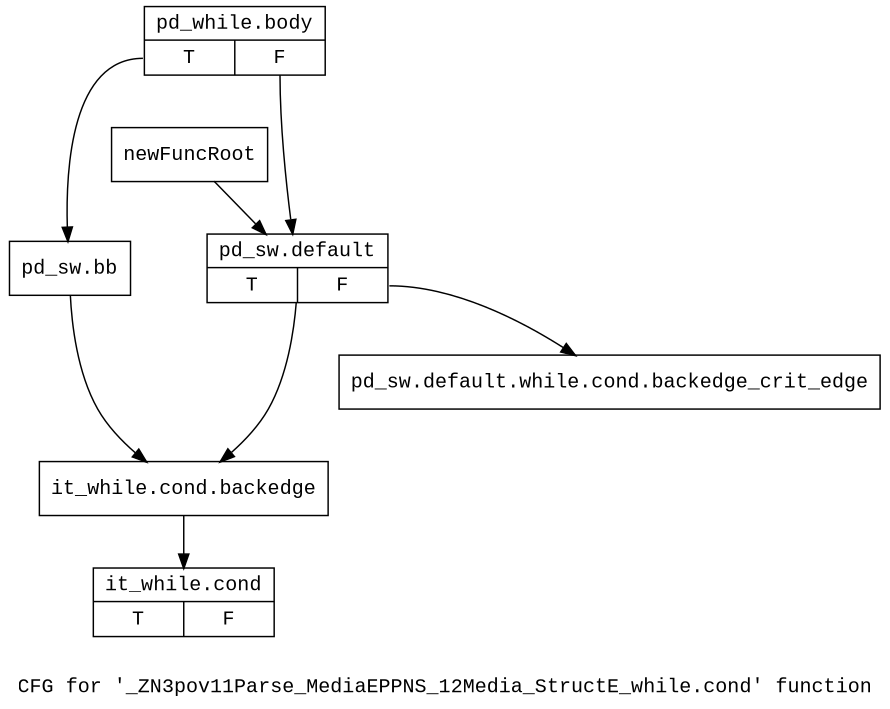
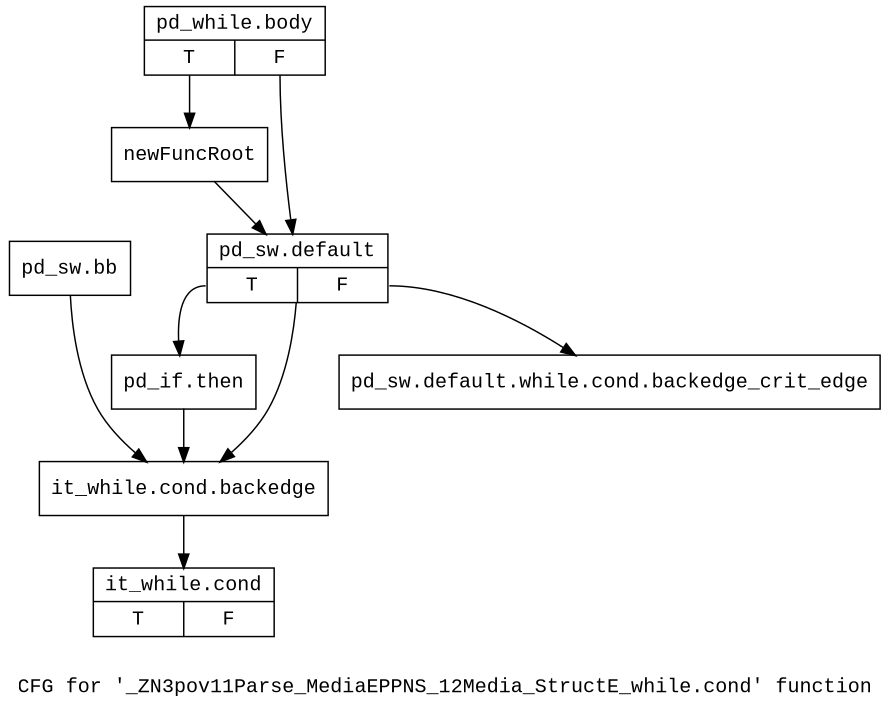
(77, 126) -> (190, 94)
none -> (184, 382)
